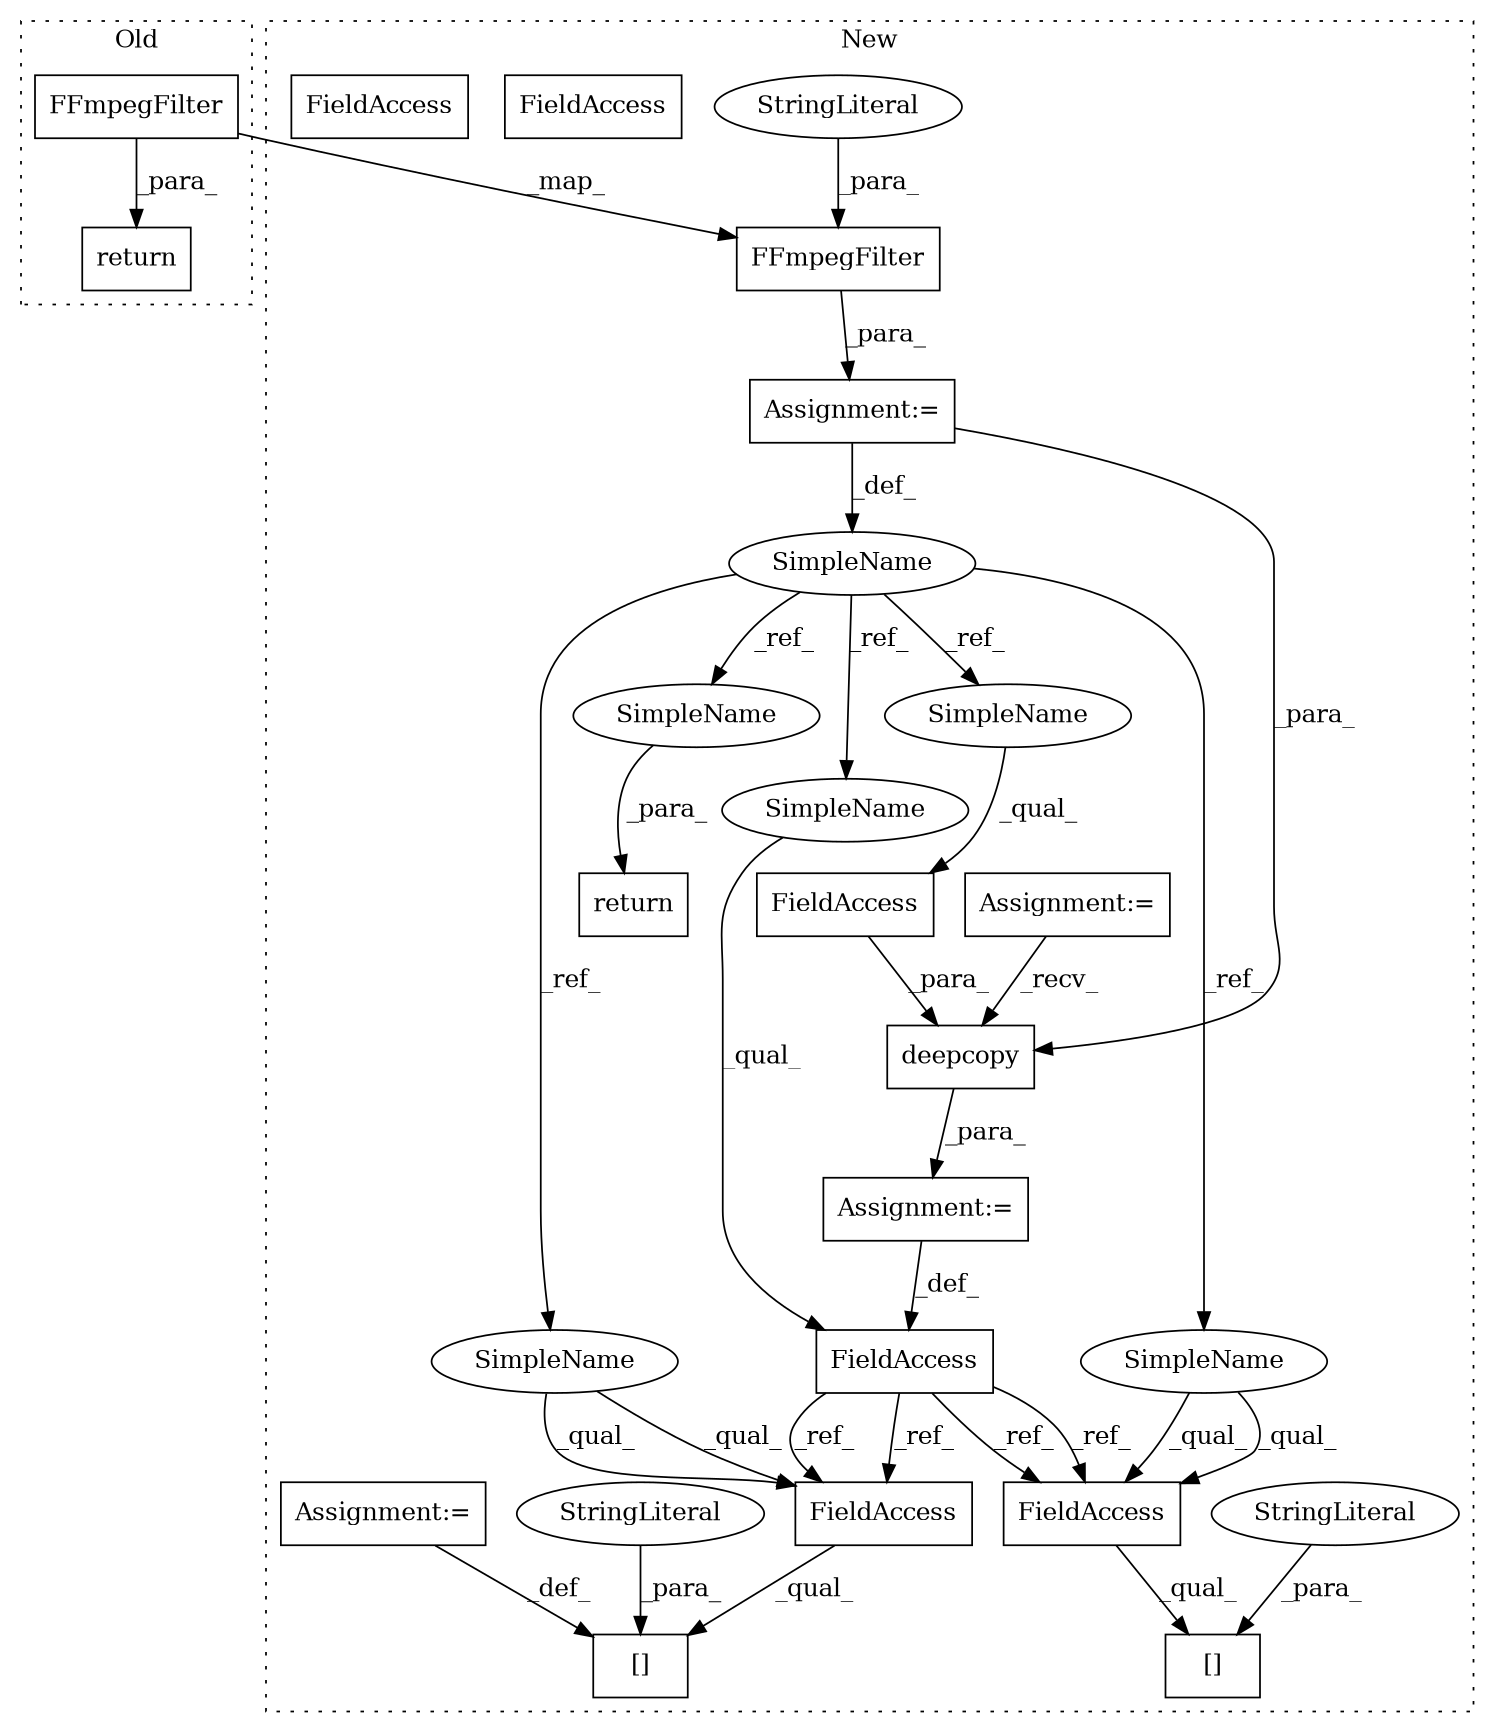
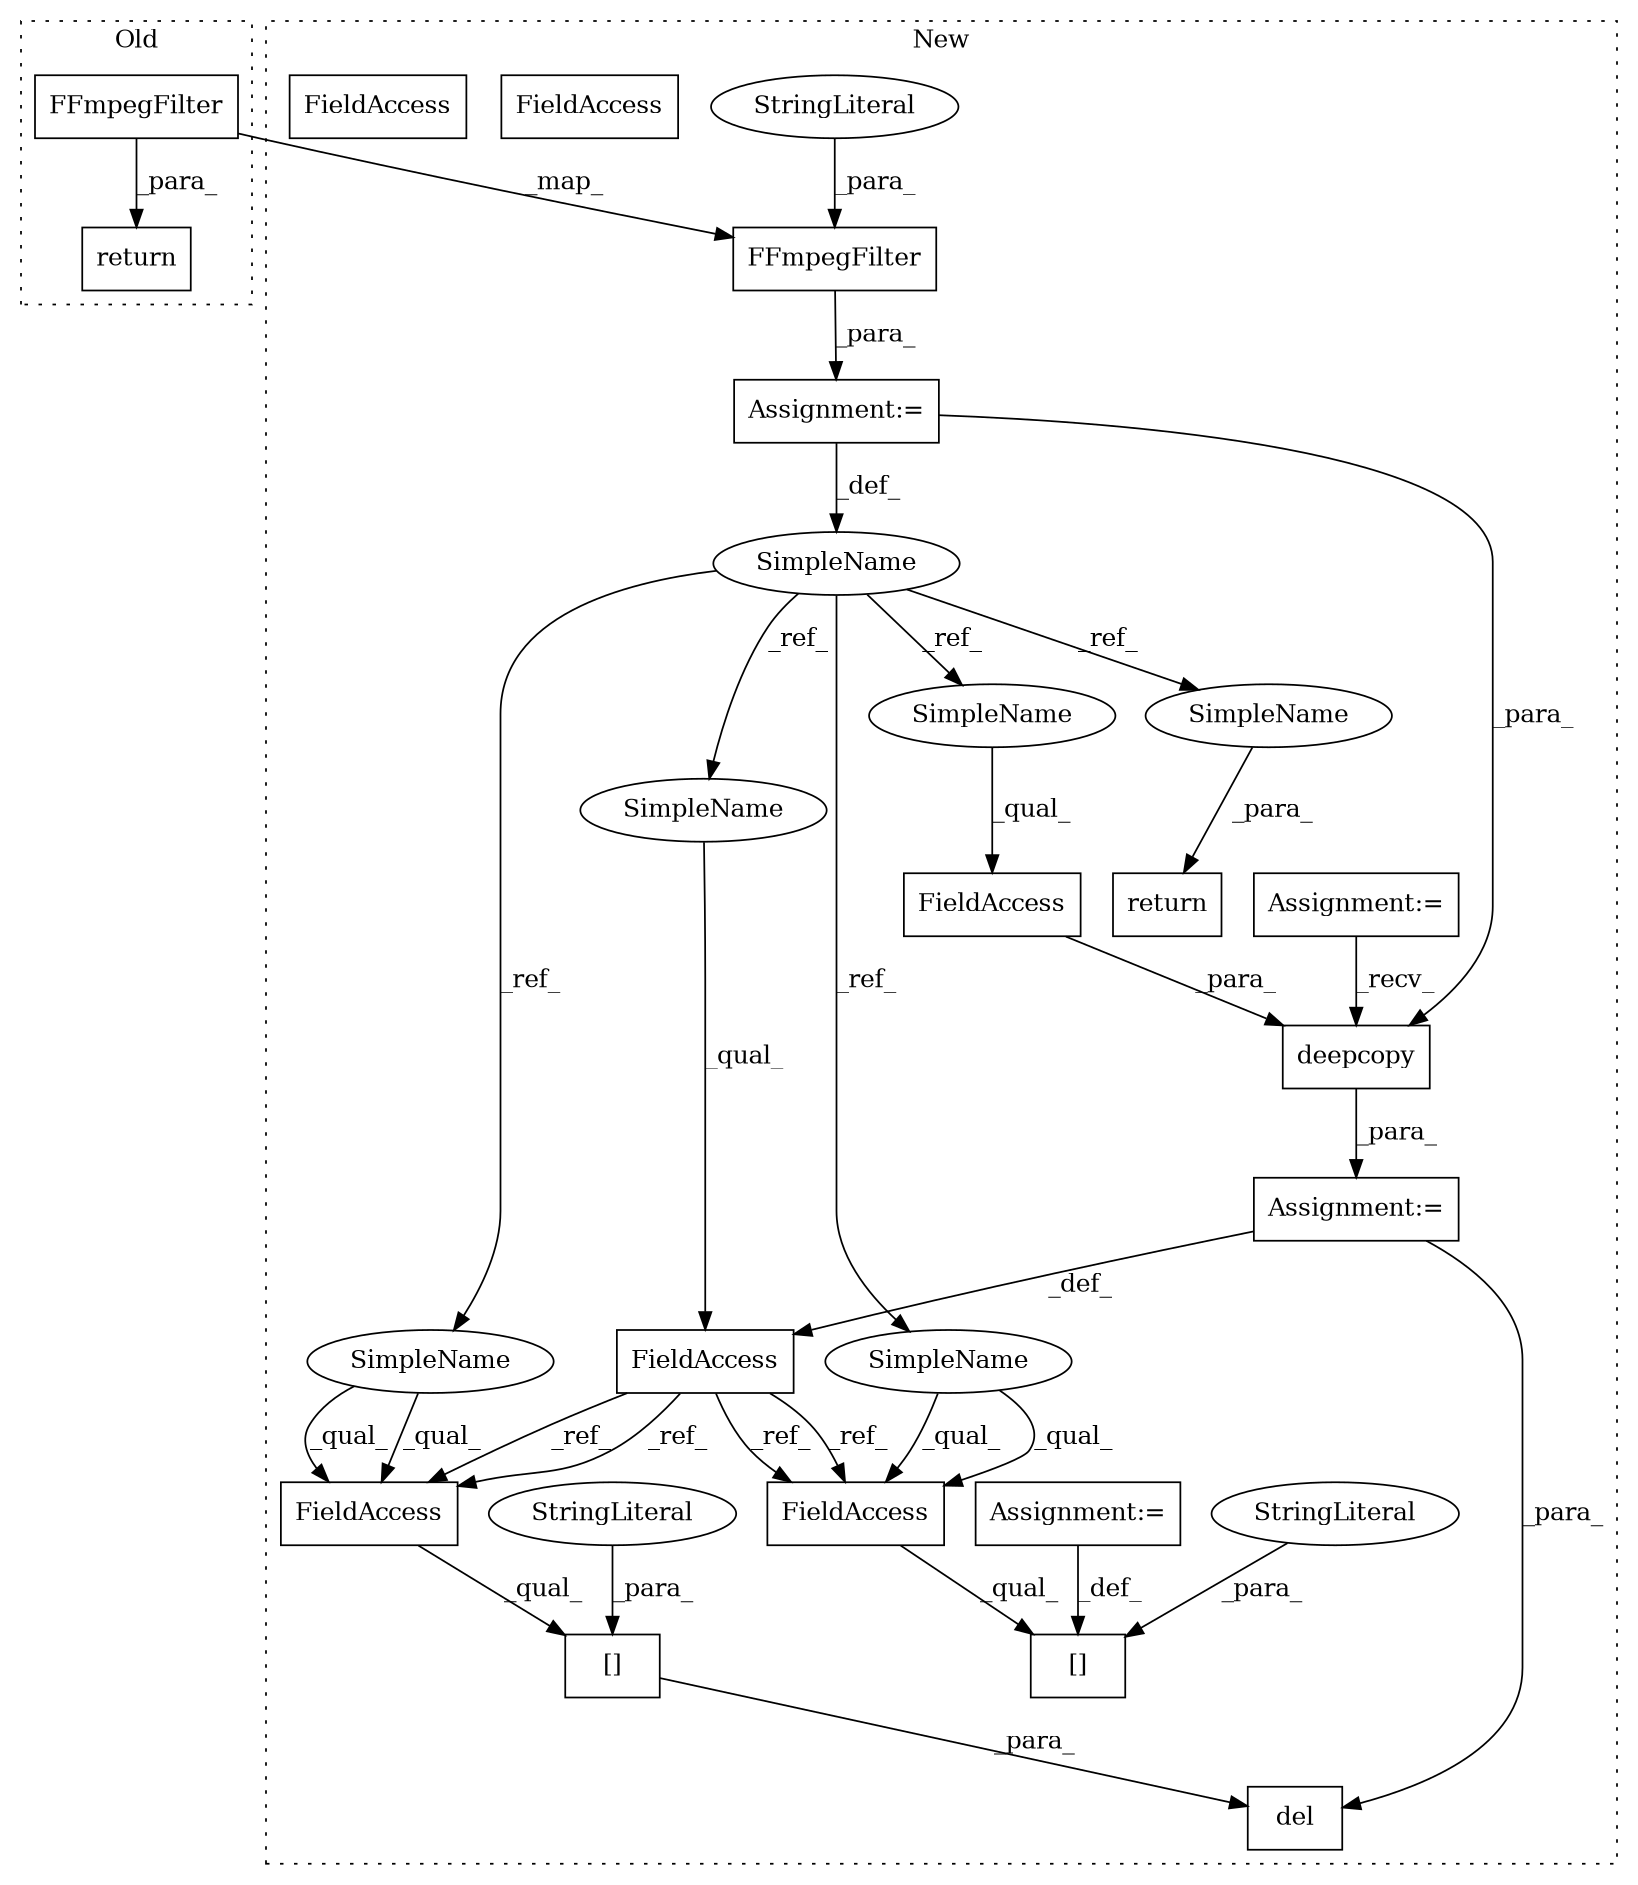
none -> (1295, 1818)
